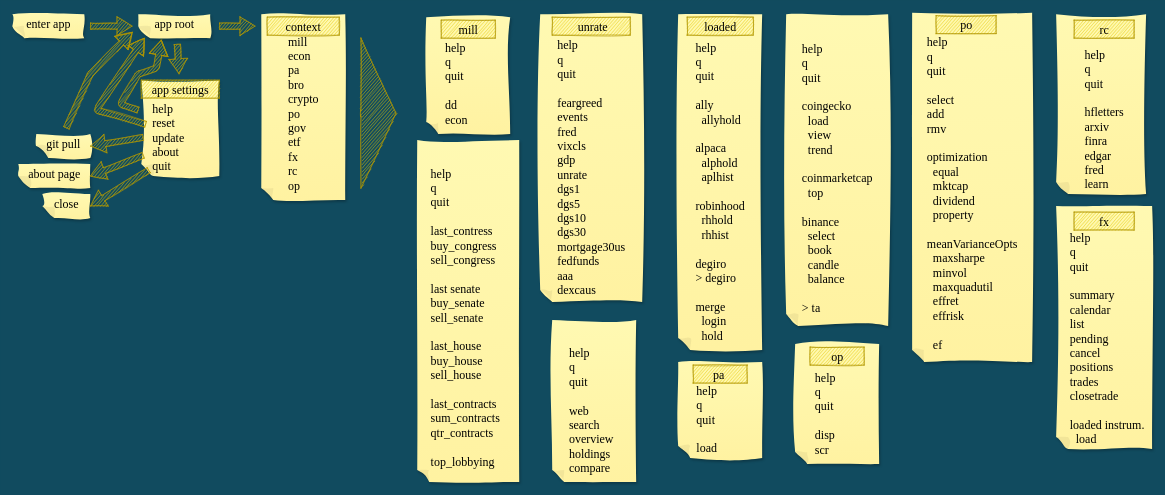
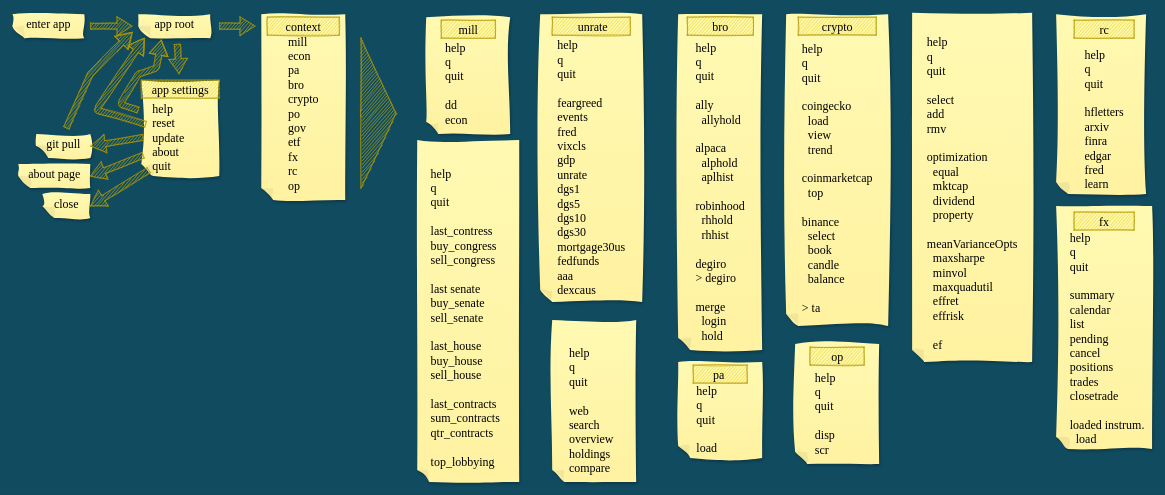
(966, 25) -> none
(721, 26) -> (721, 26)
none -> (837, 26)
